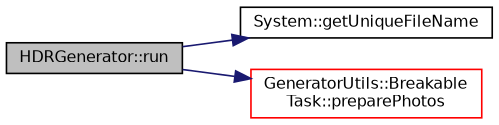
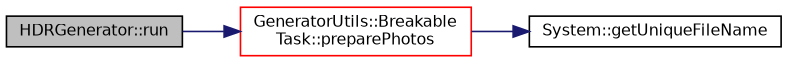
(207, 43) -> (492, 31)
